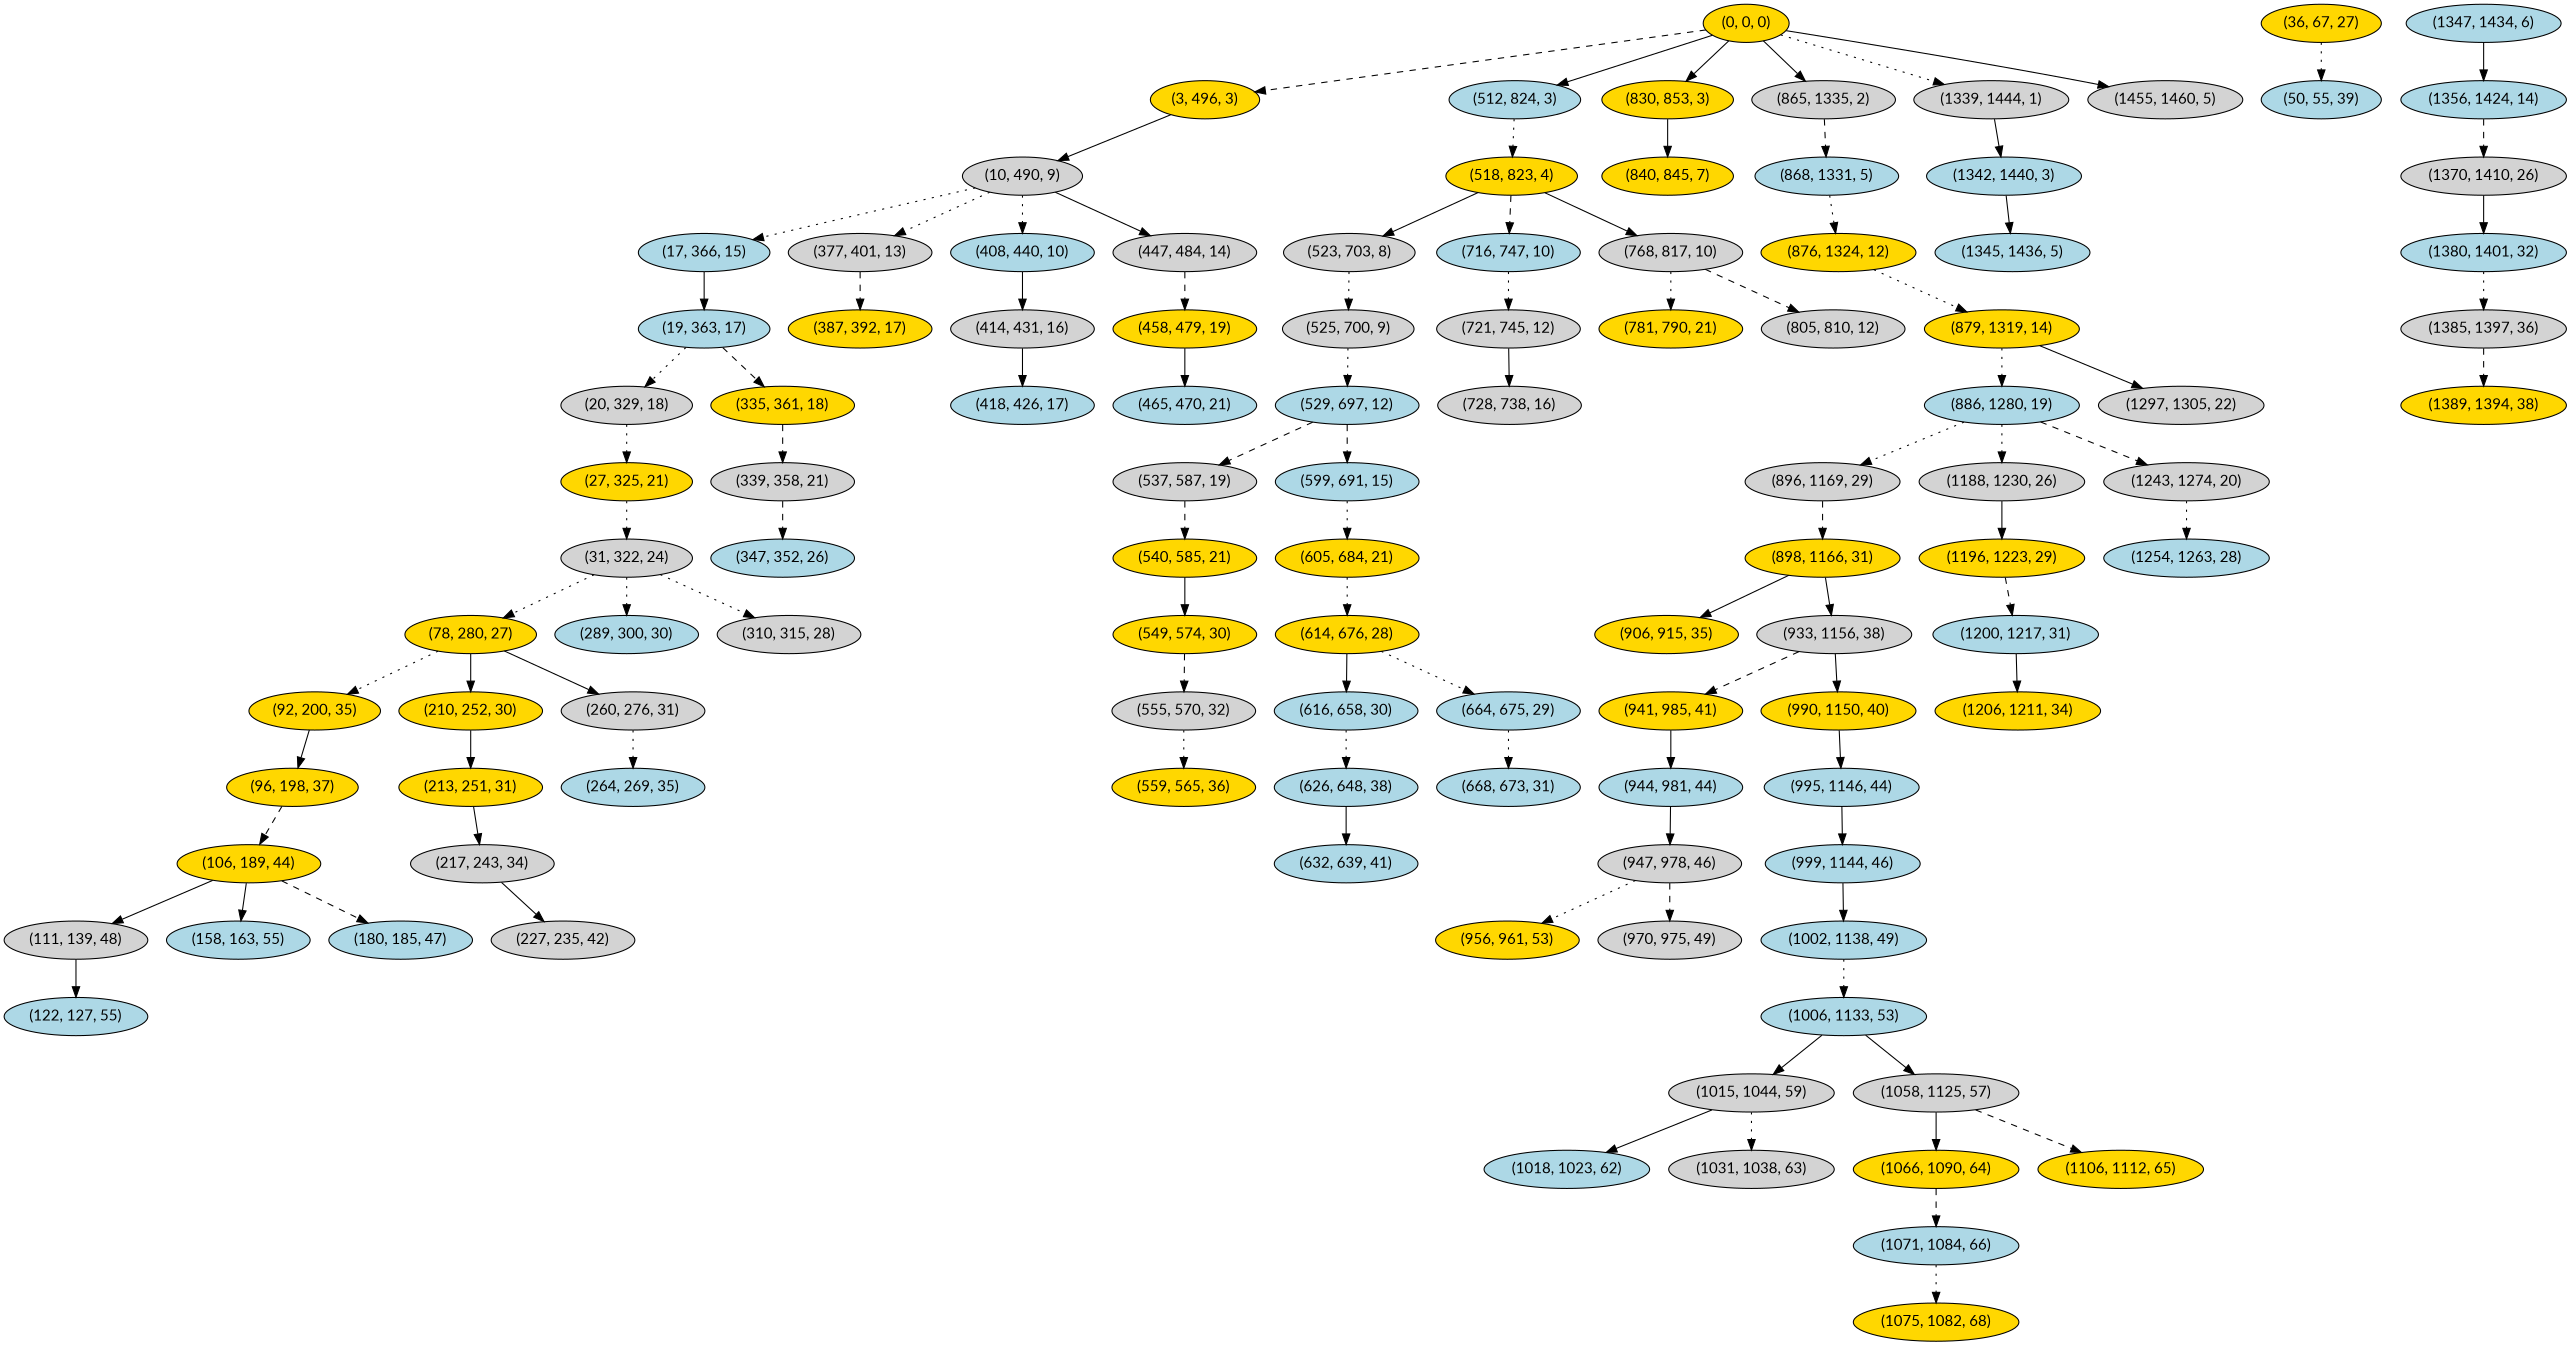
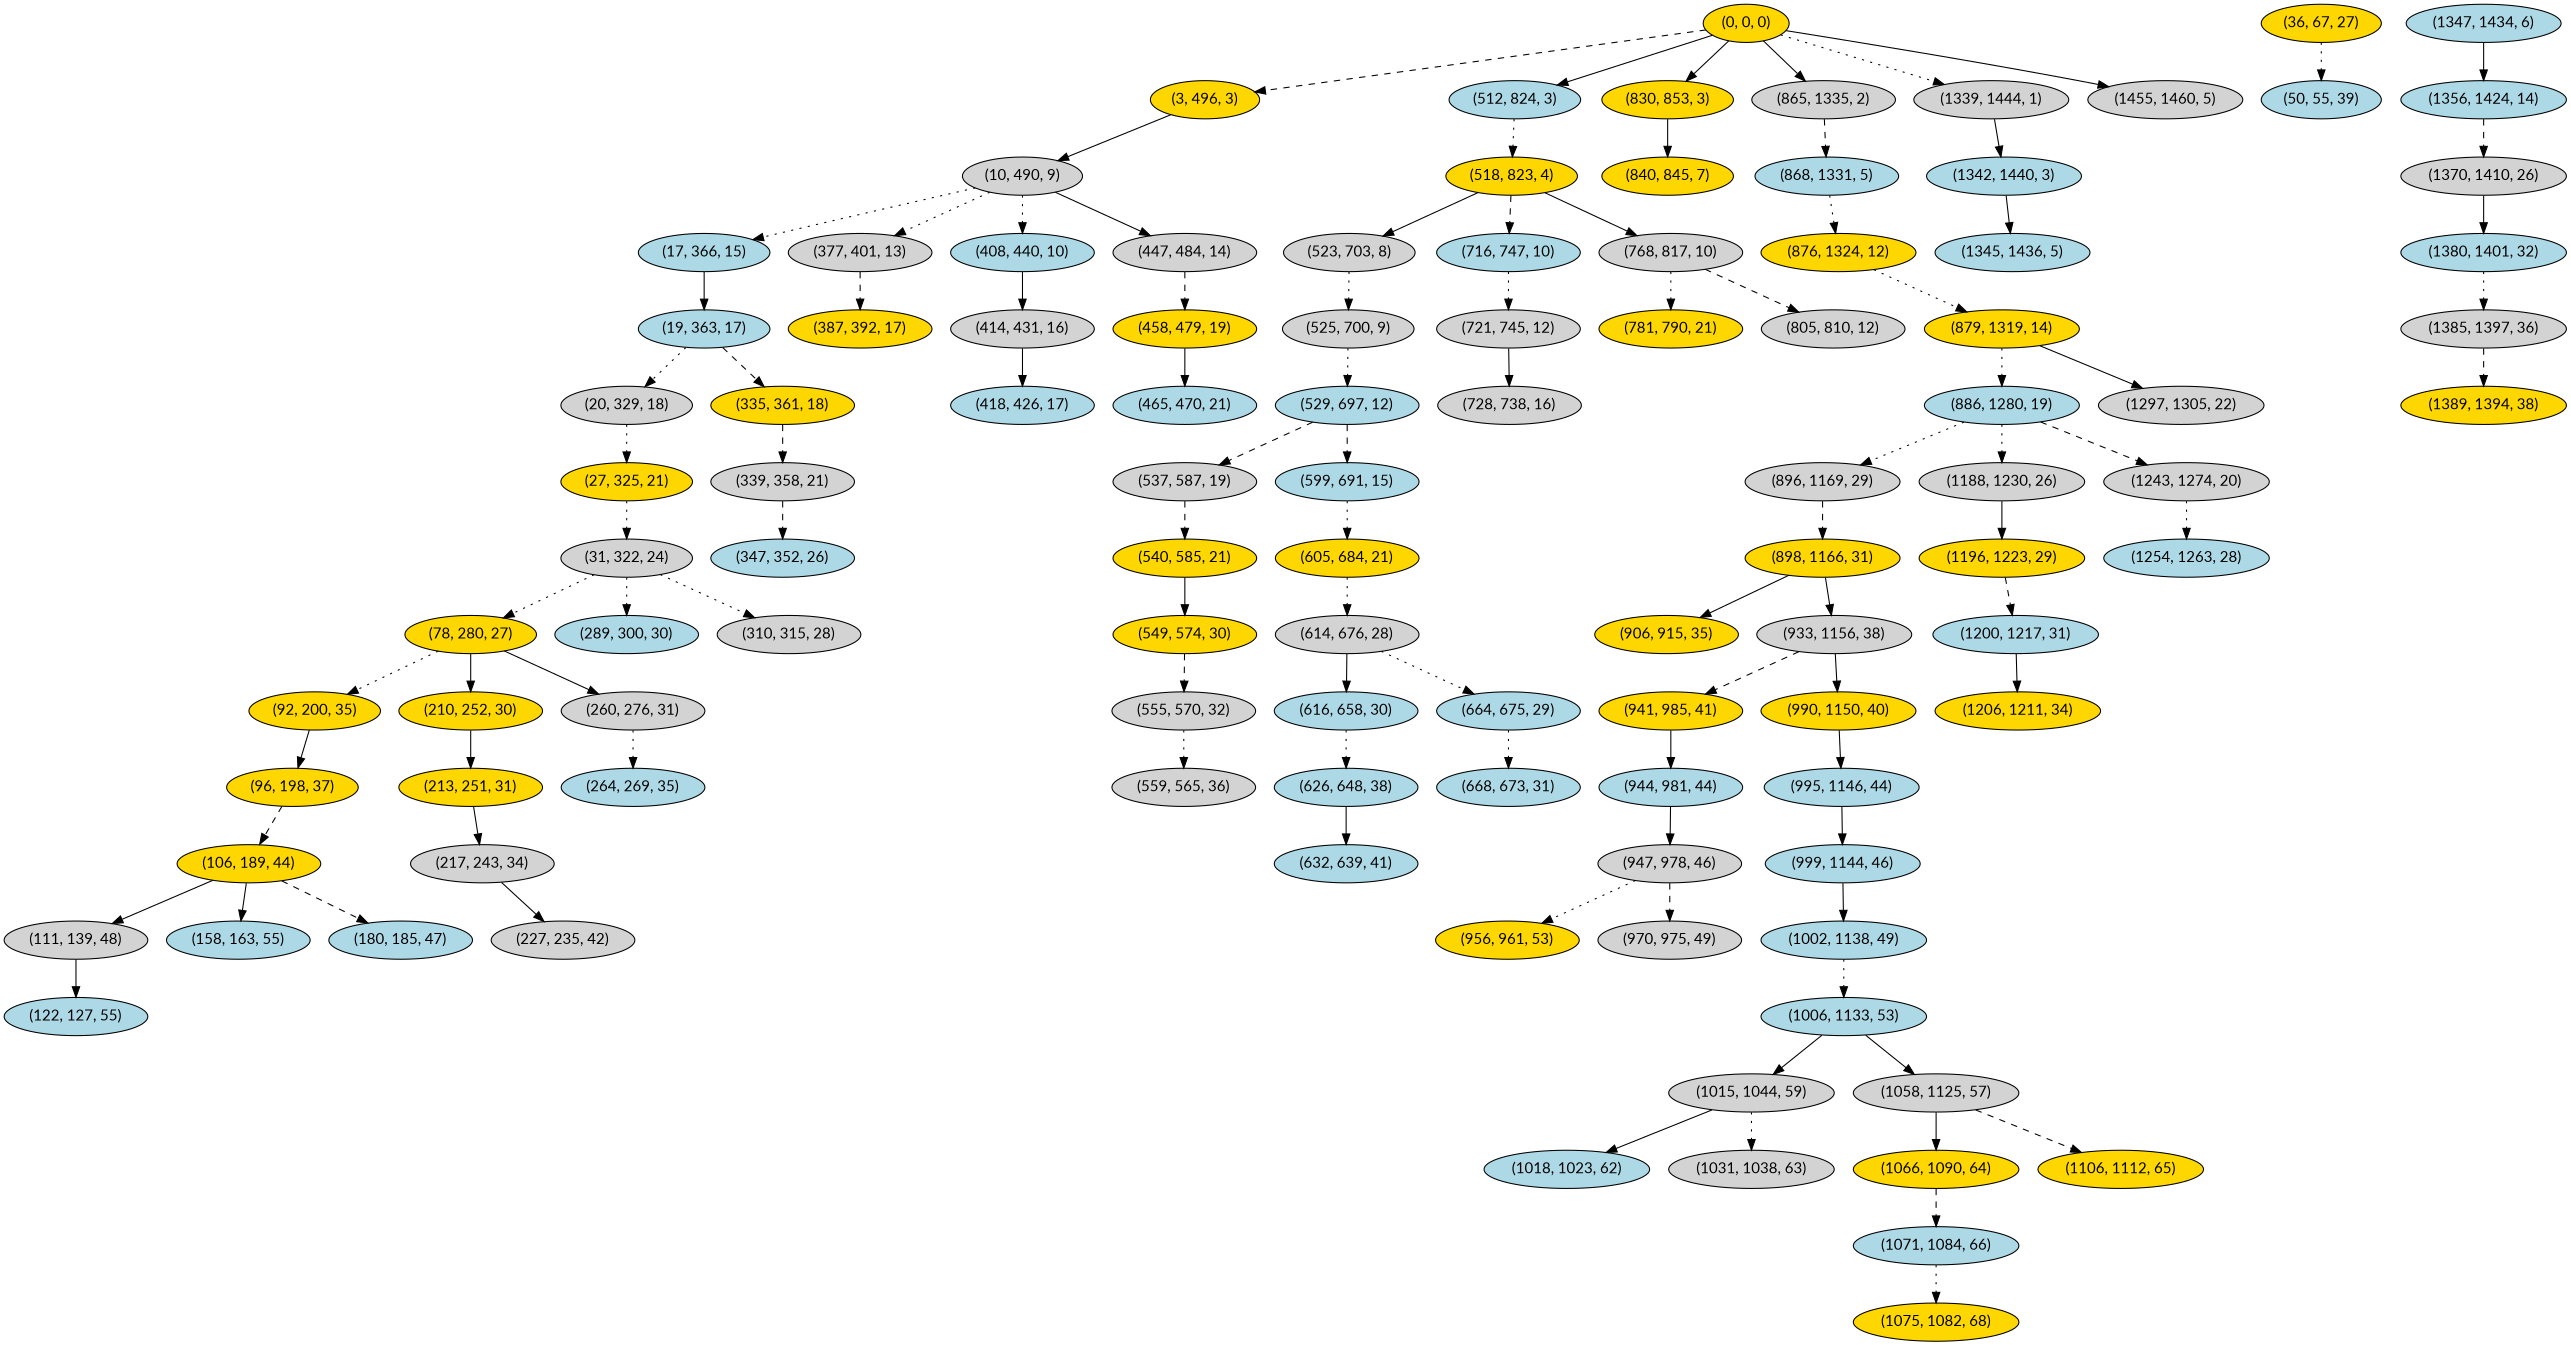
(1347, 635) -> (1347, 635)
(1184, 787) -> (1184, 787)
